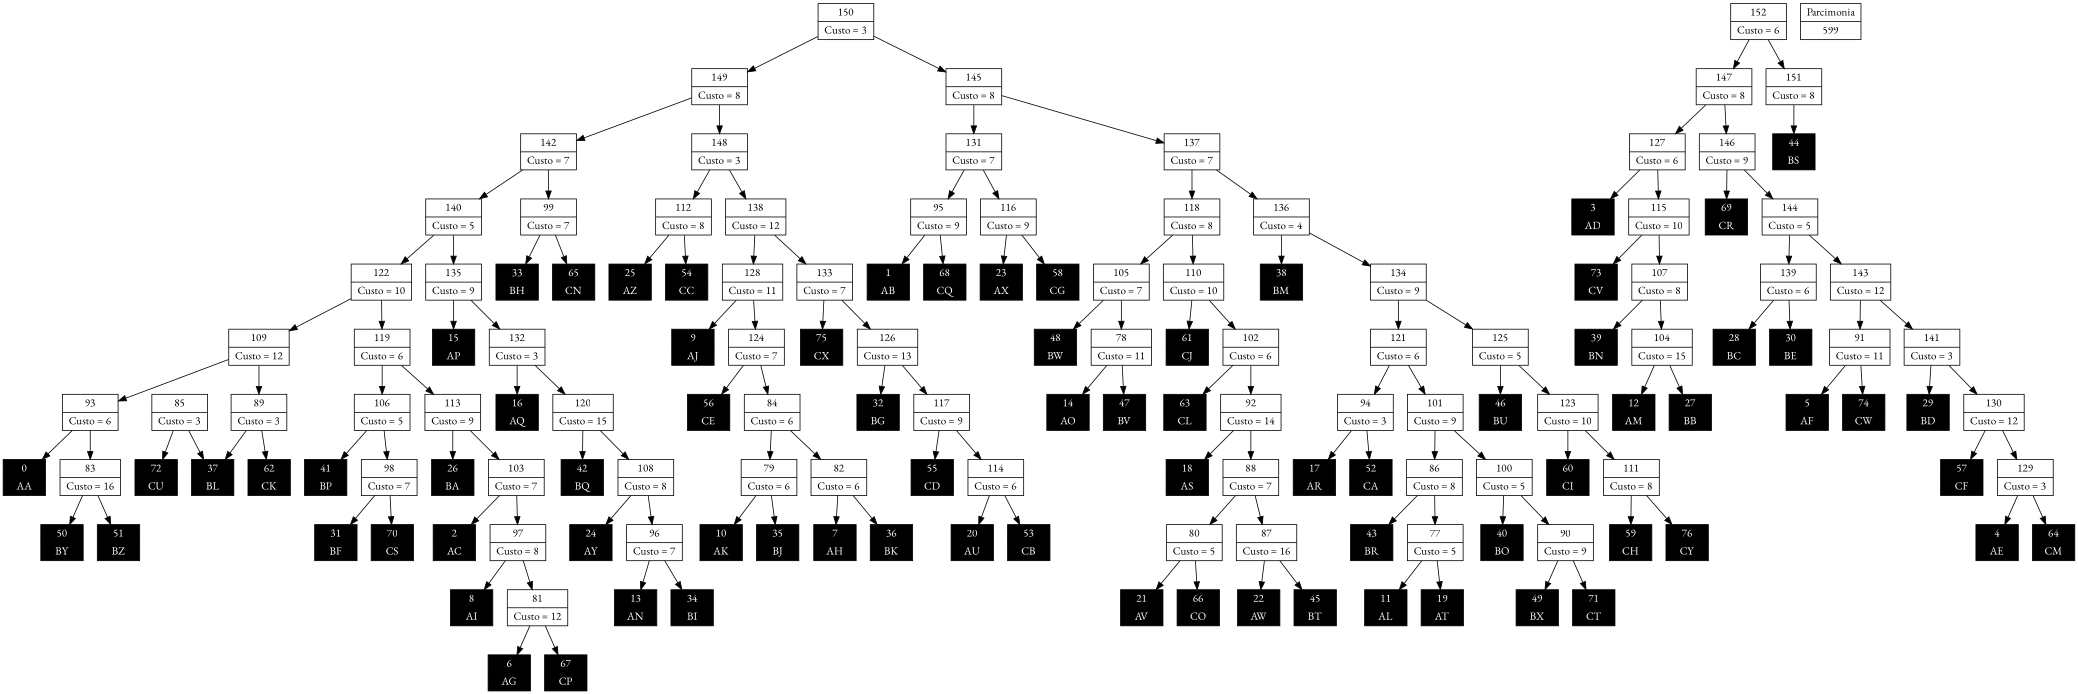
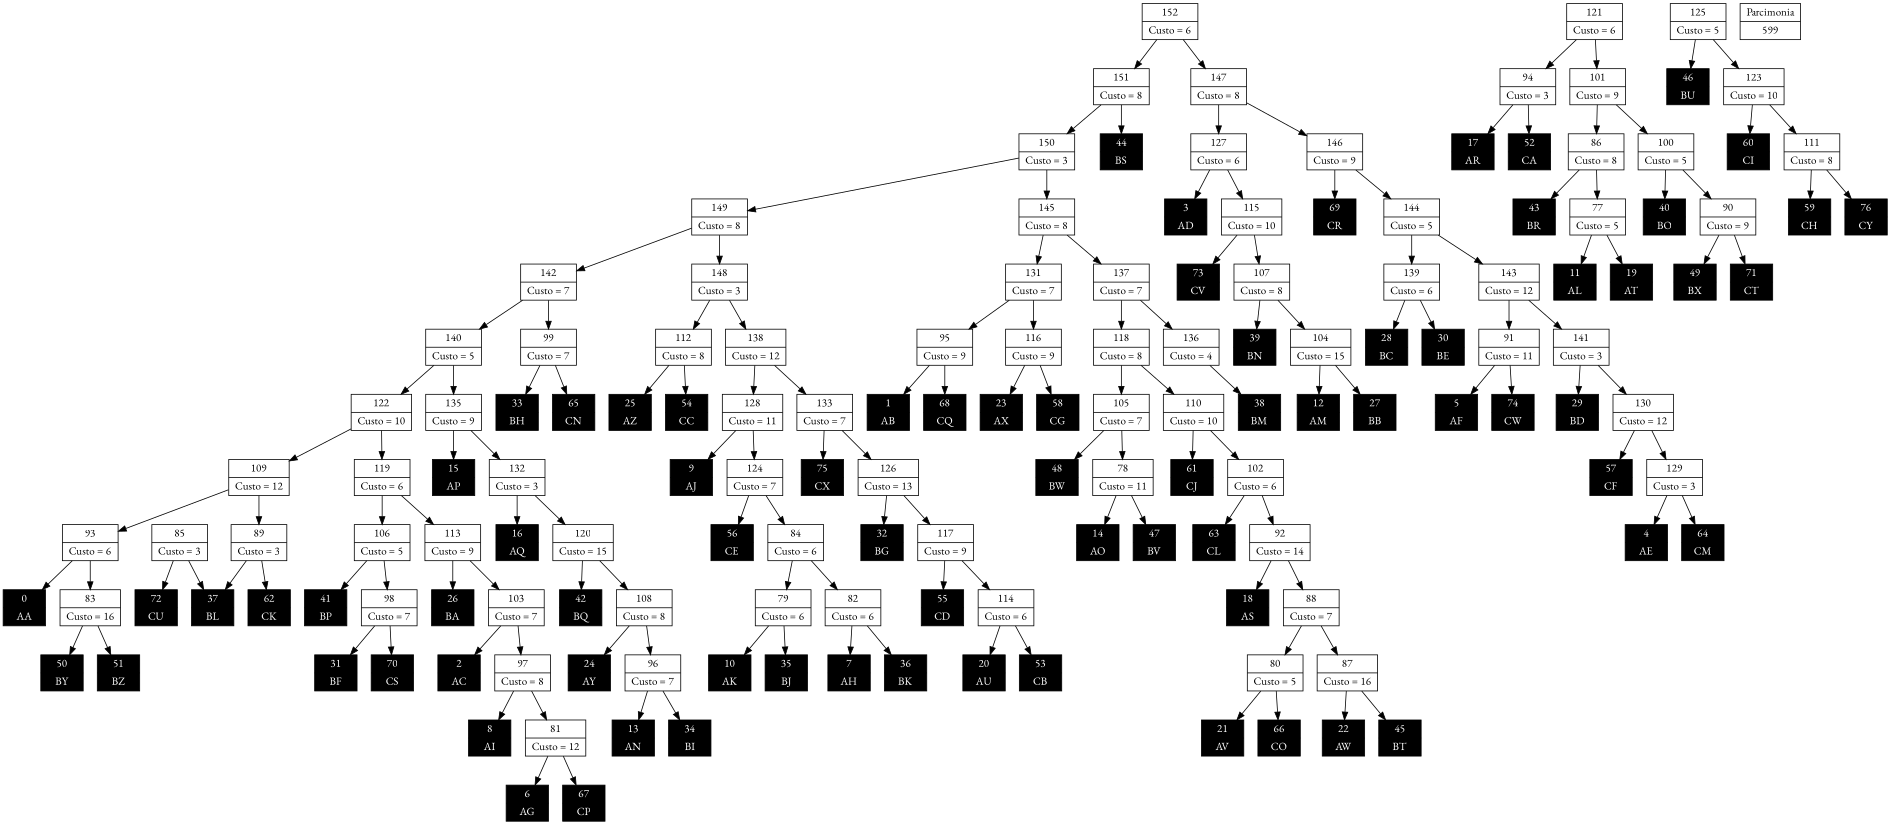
none -> (1087, 117)
(1398, 282) -> none
